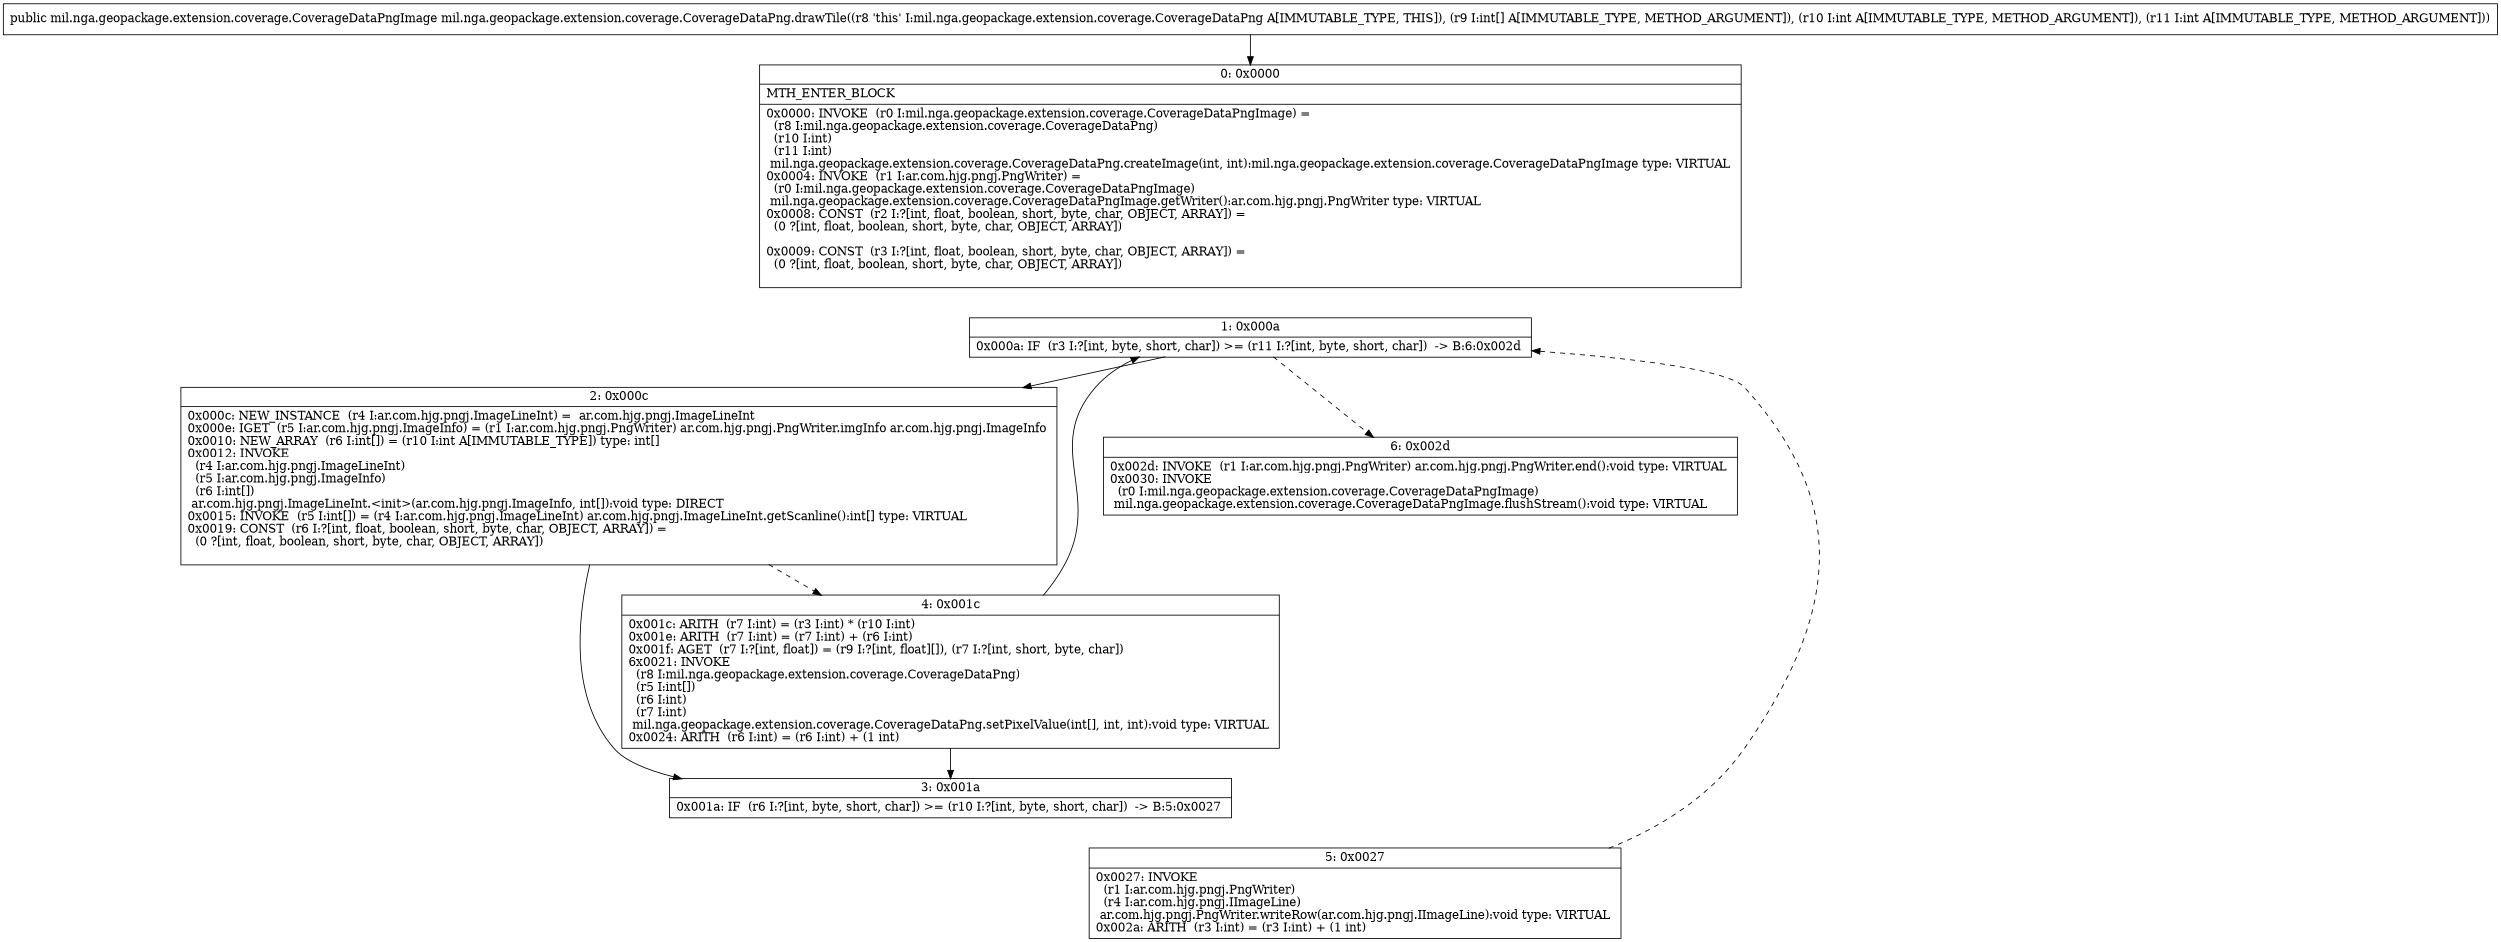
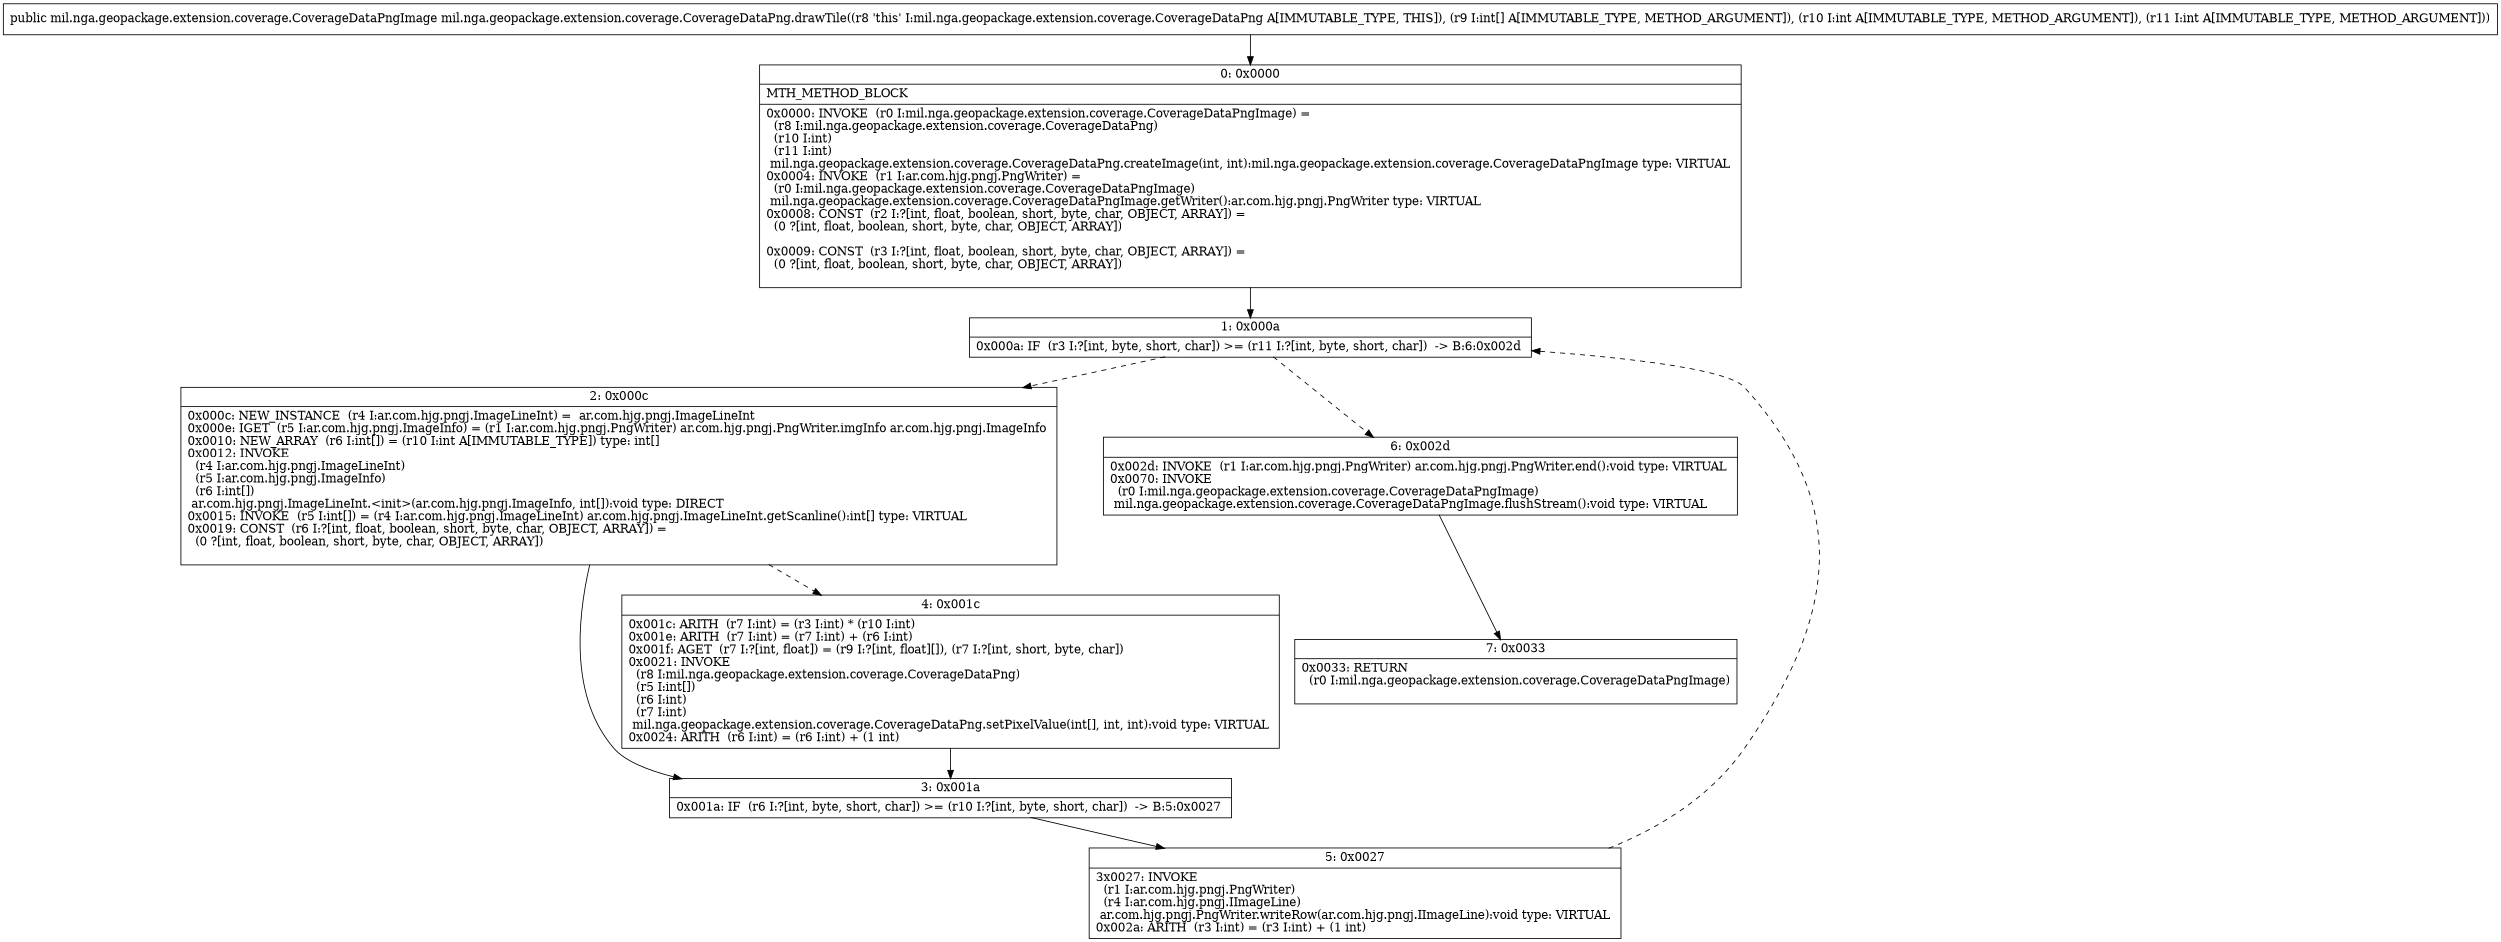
(831, 94) -> (837, 94)
(1098, 371) -> (1098, 371)
(1074, 470) -> (1250, 298)
(1165, 479) -> (1165, 479)
(683, 662) -> (683, 662)
none -> (1516, 672)
none -> (1093, 832)
(1151, 878) -> (1151, 878)
